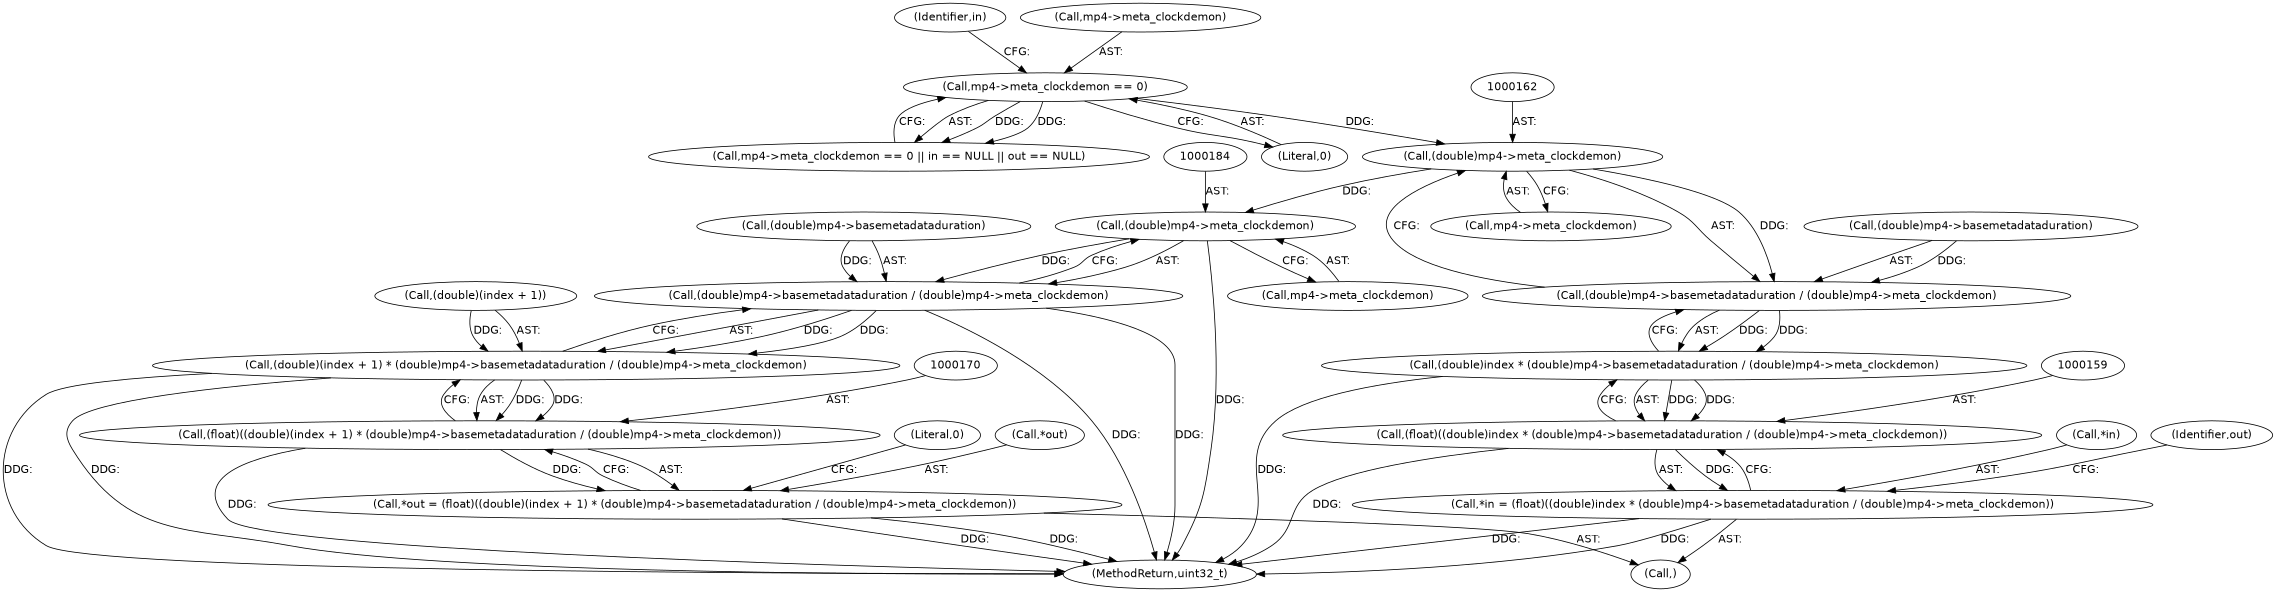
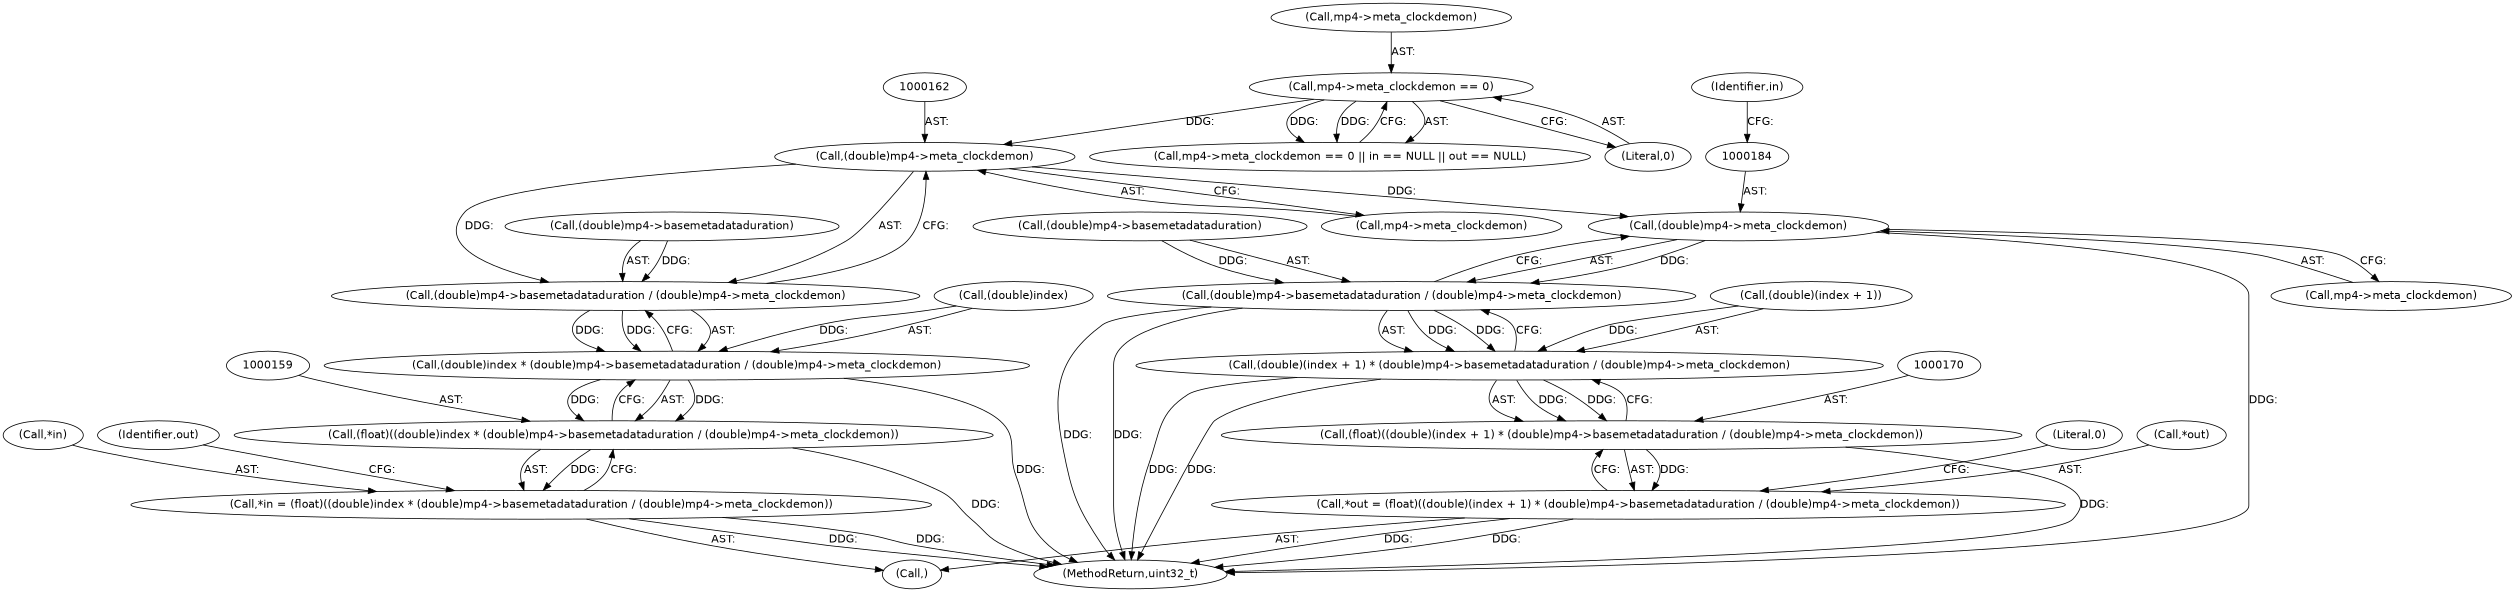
(994, 50) -> (1747, 118)
none -> (1014, 296)
